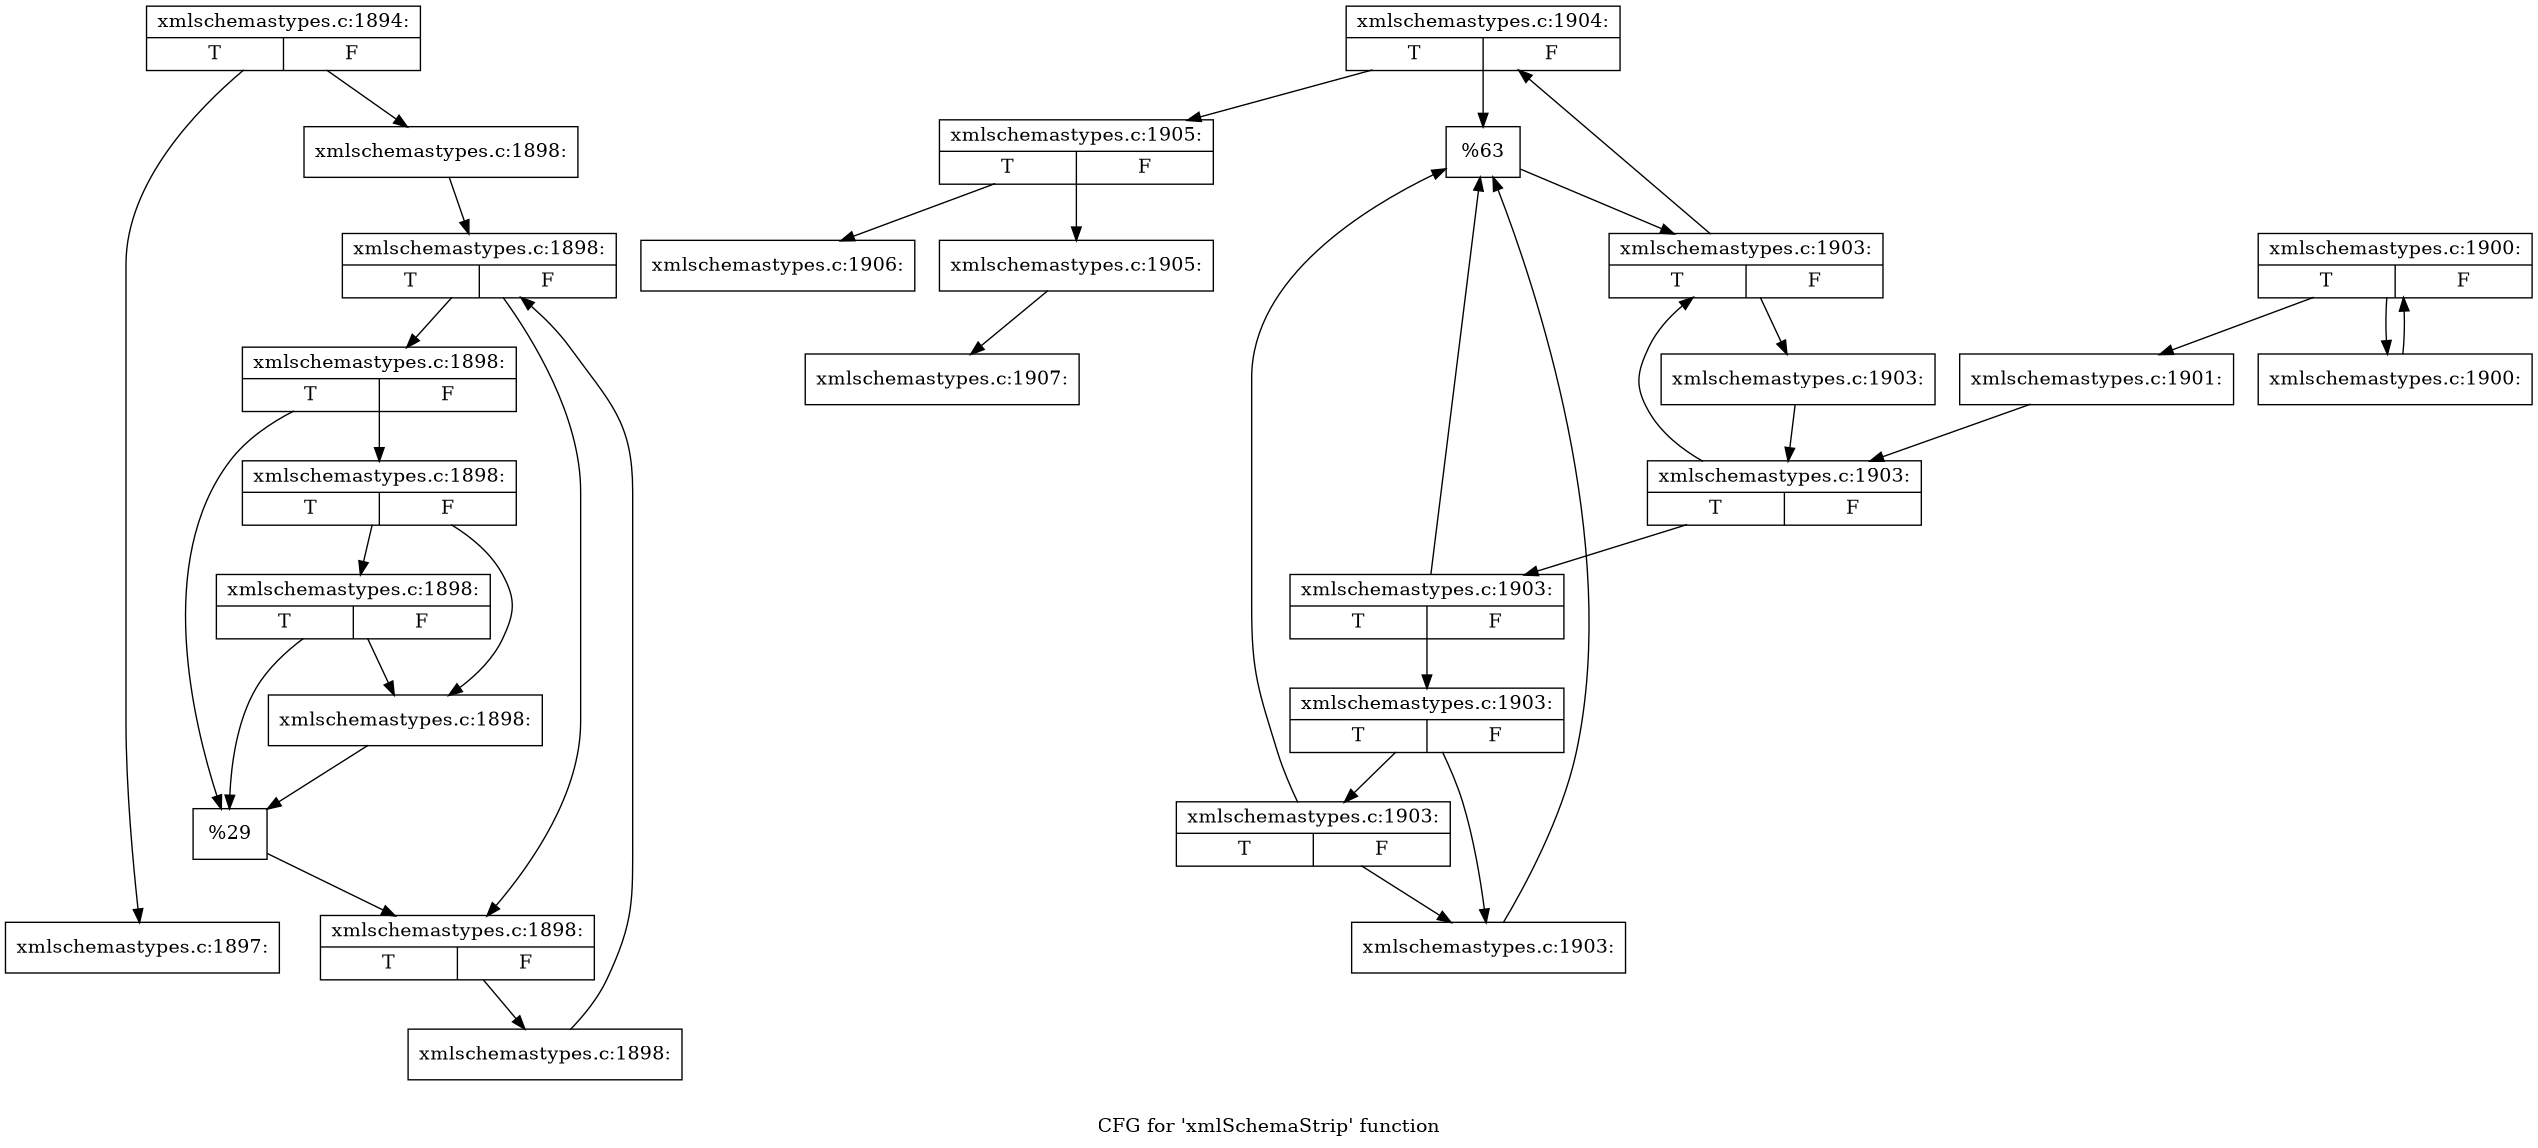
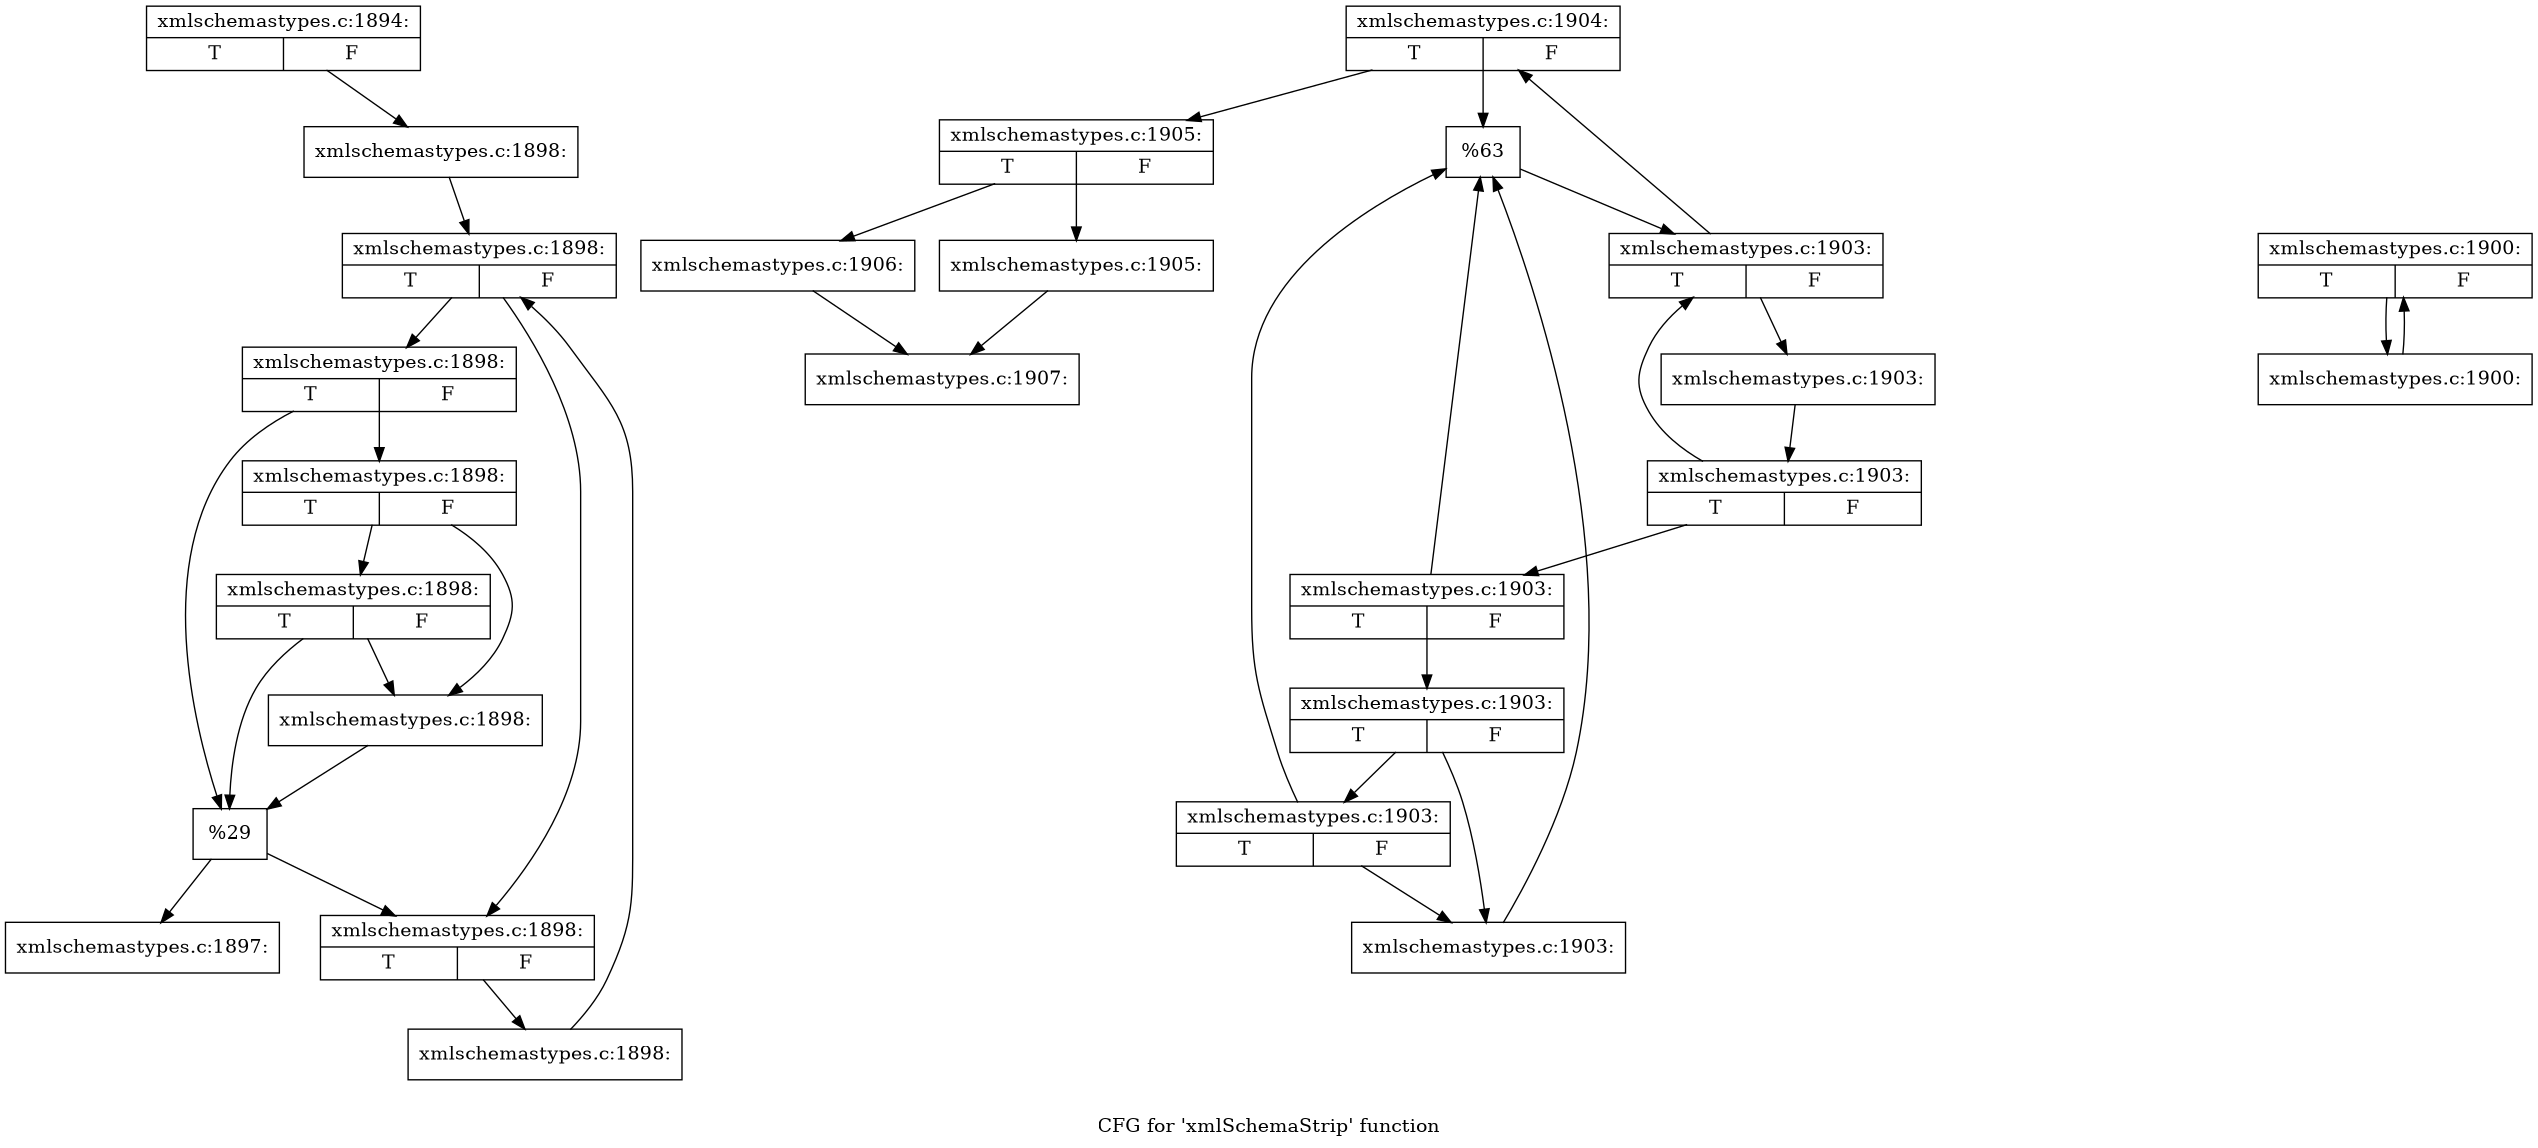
none -> (854, 319)
(2097, 379) -> none
(126, 470) -> (190, 885)
